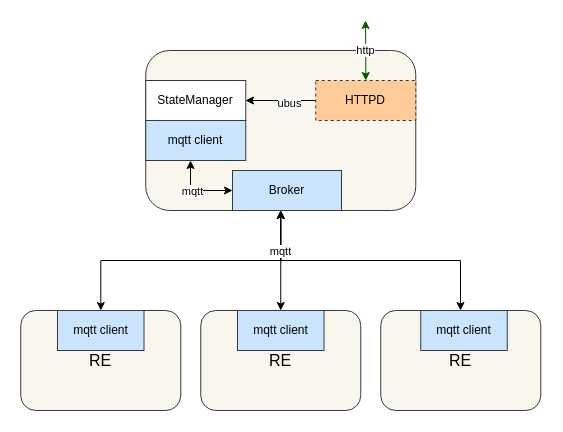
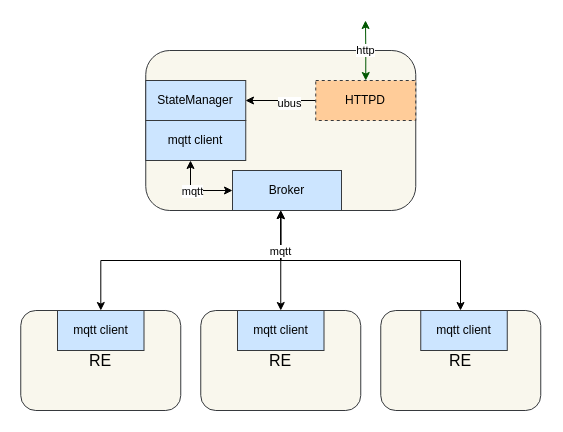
(196, 101) -> (196, 101)
